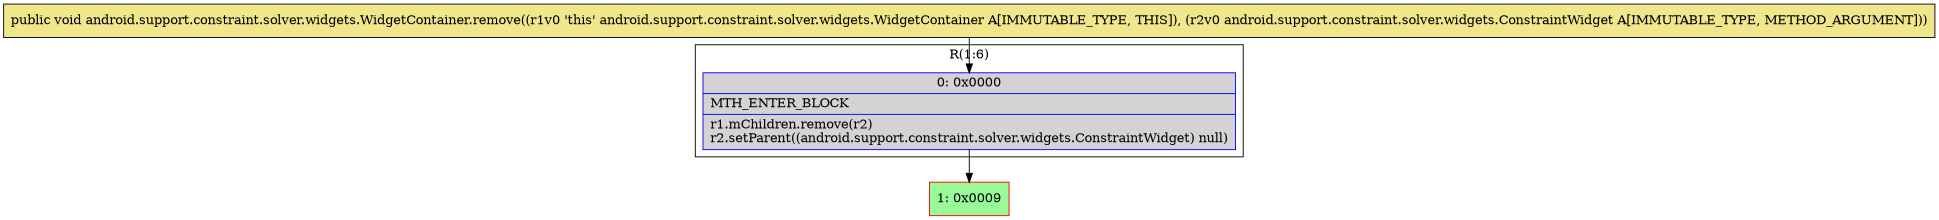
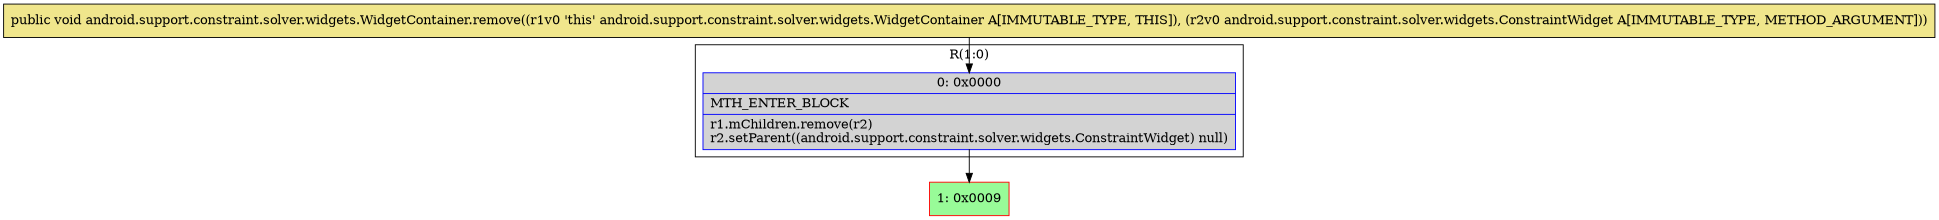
(969, 55) -> (969, 55)
